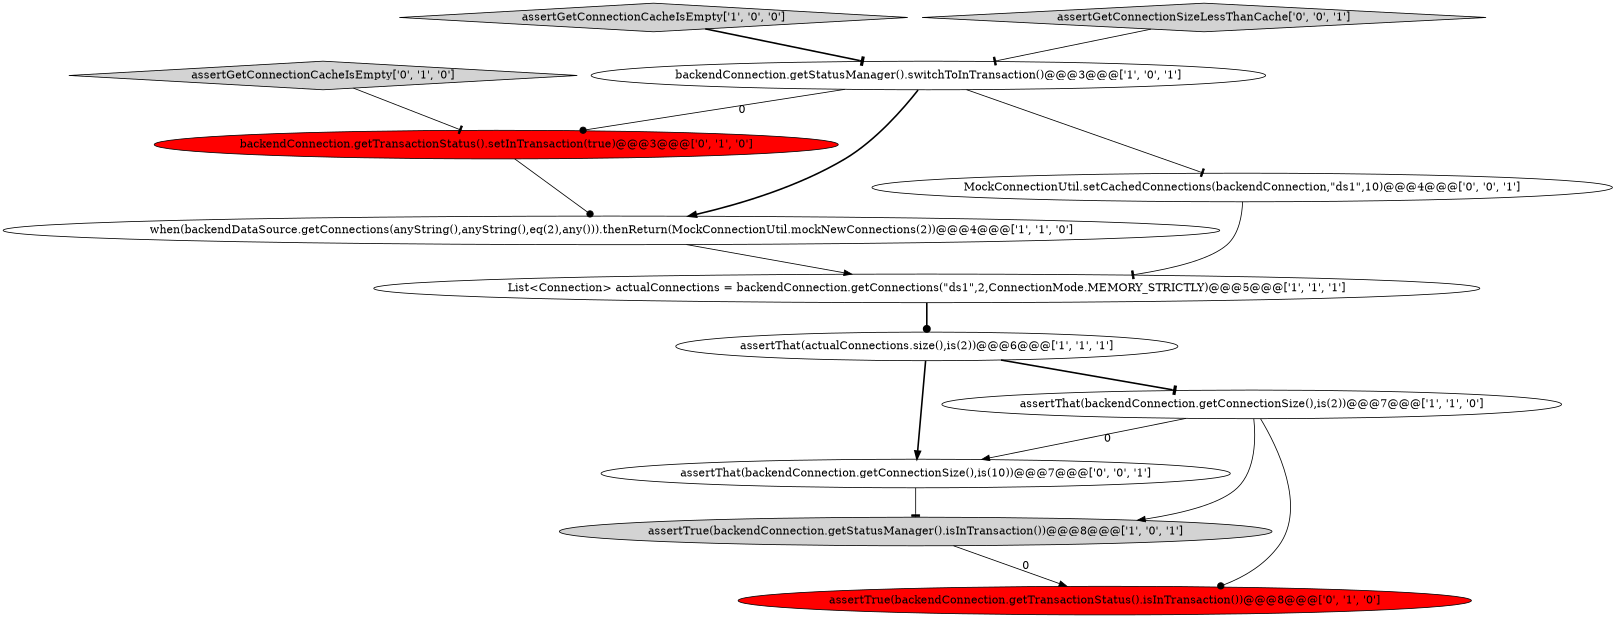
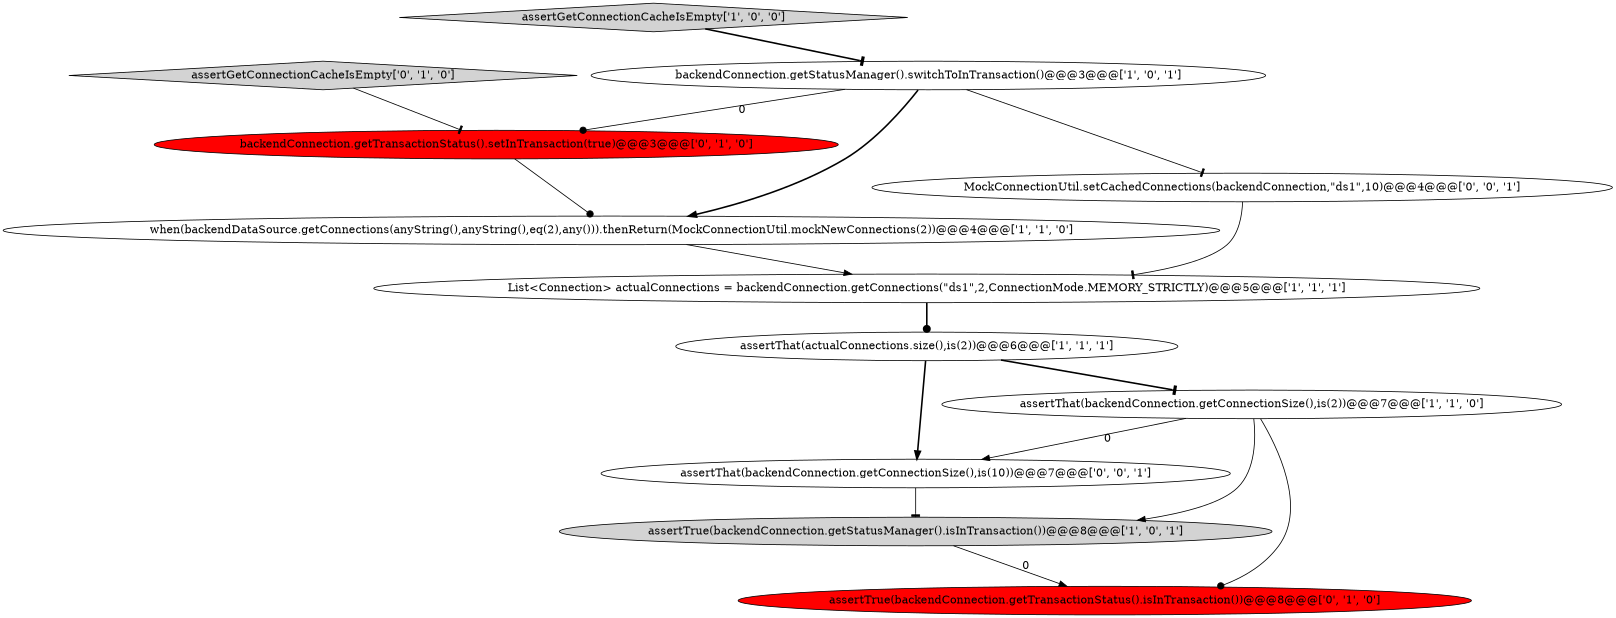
(1204, 17) -> none
